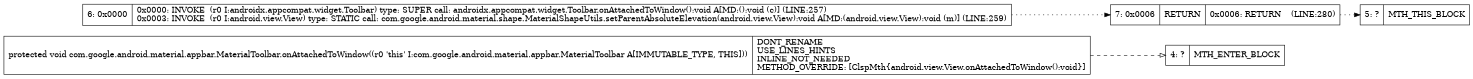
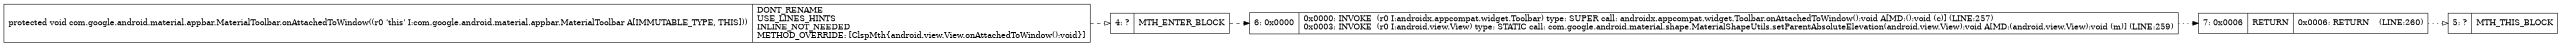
(1273, 15) -> (2361, 23)
(1347, 15) -> (2435, 23)
none -> (1237, 23)
